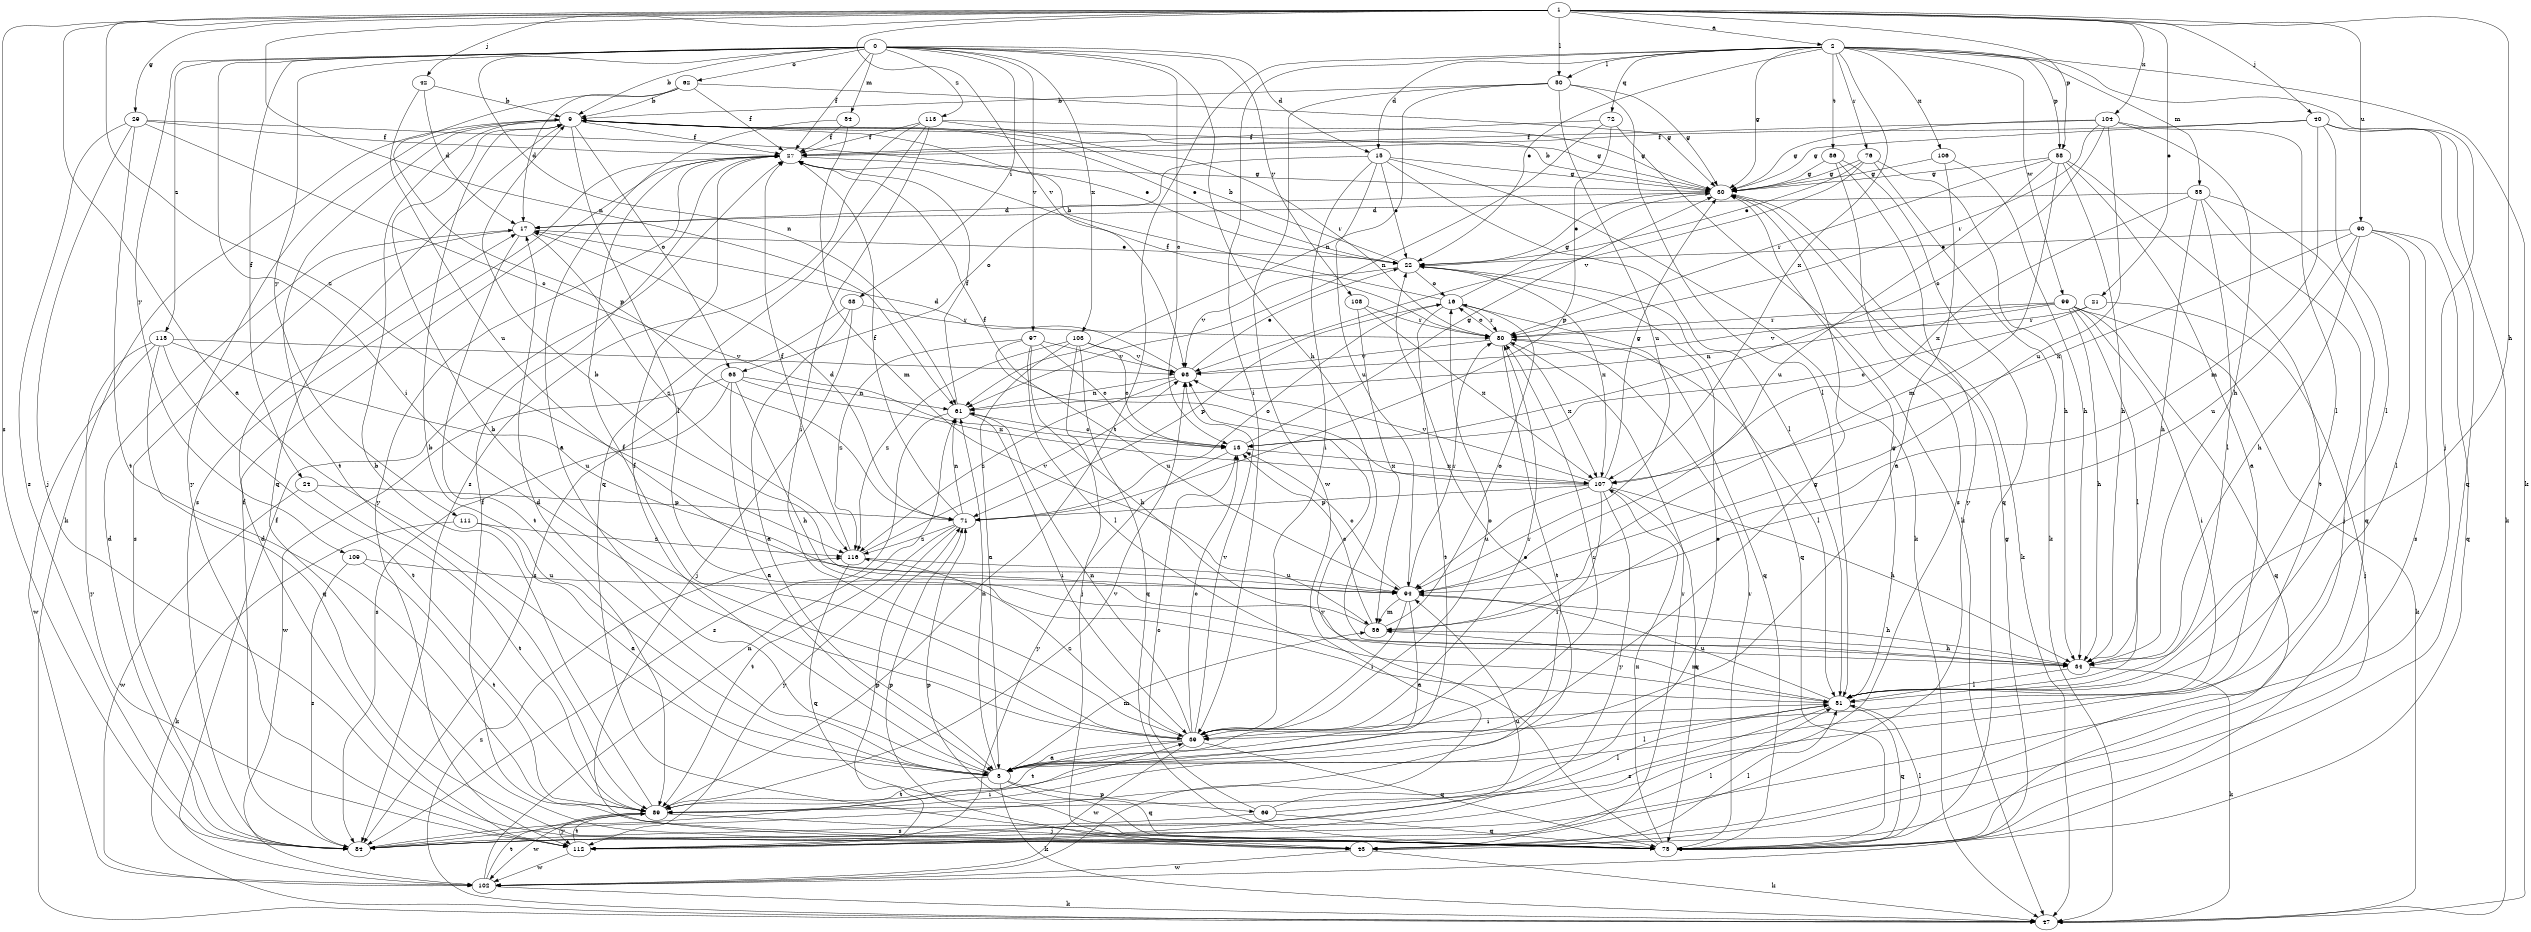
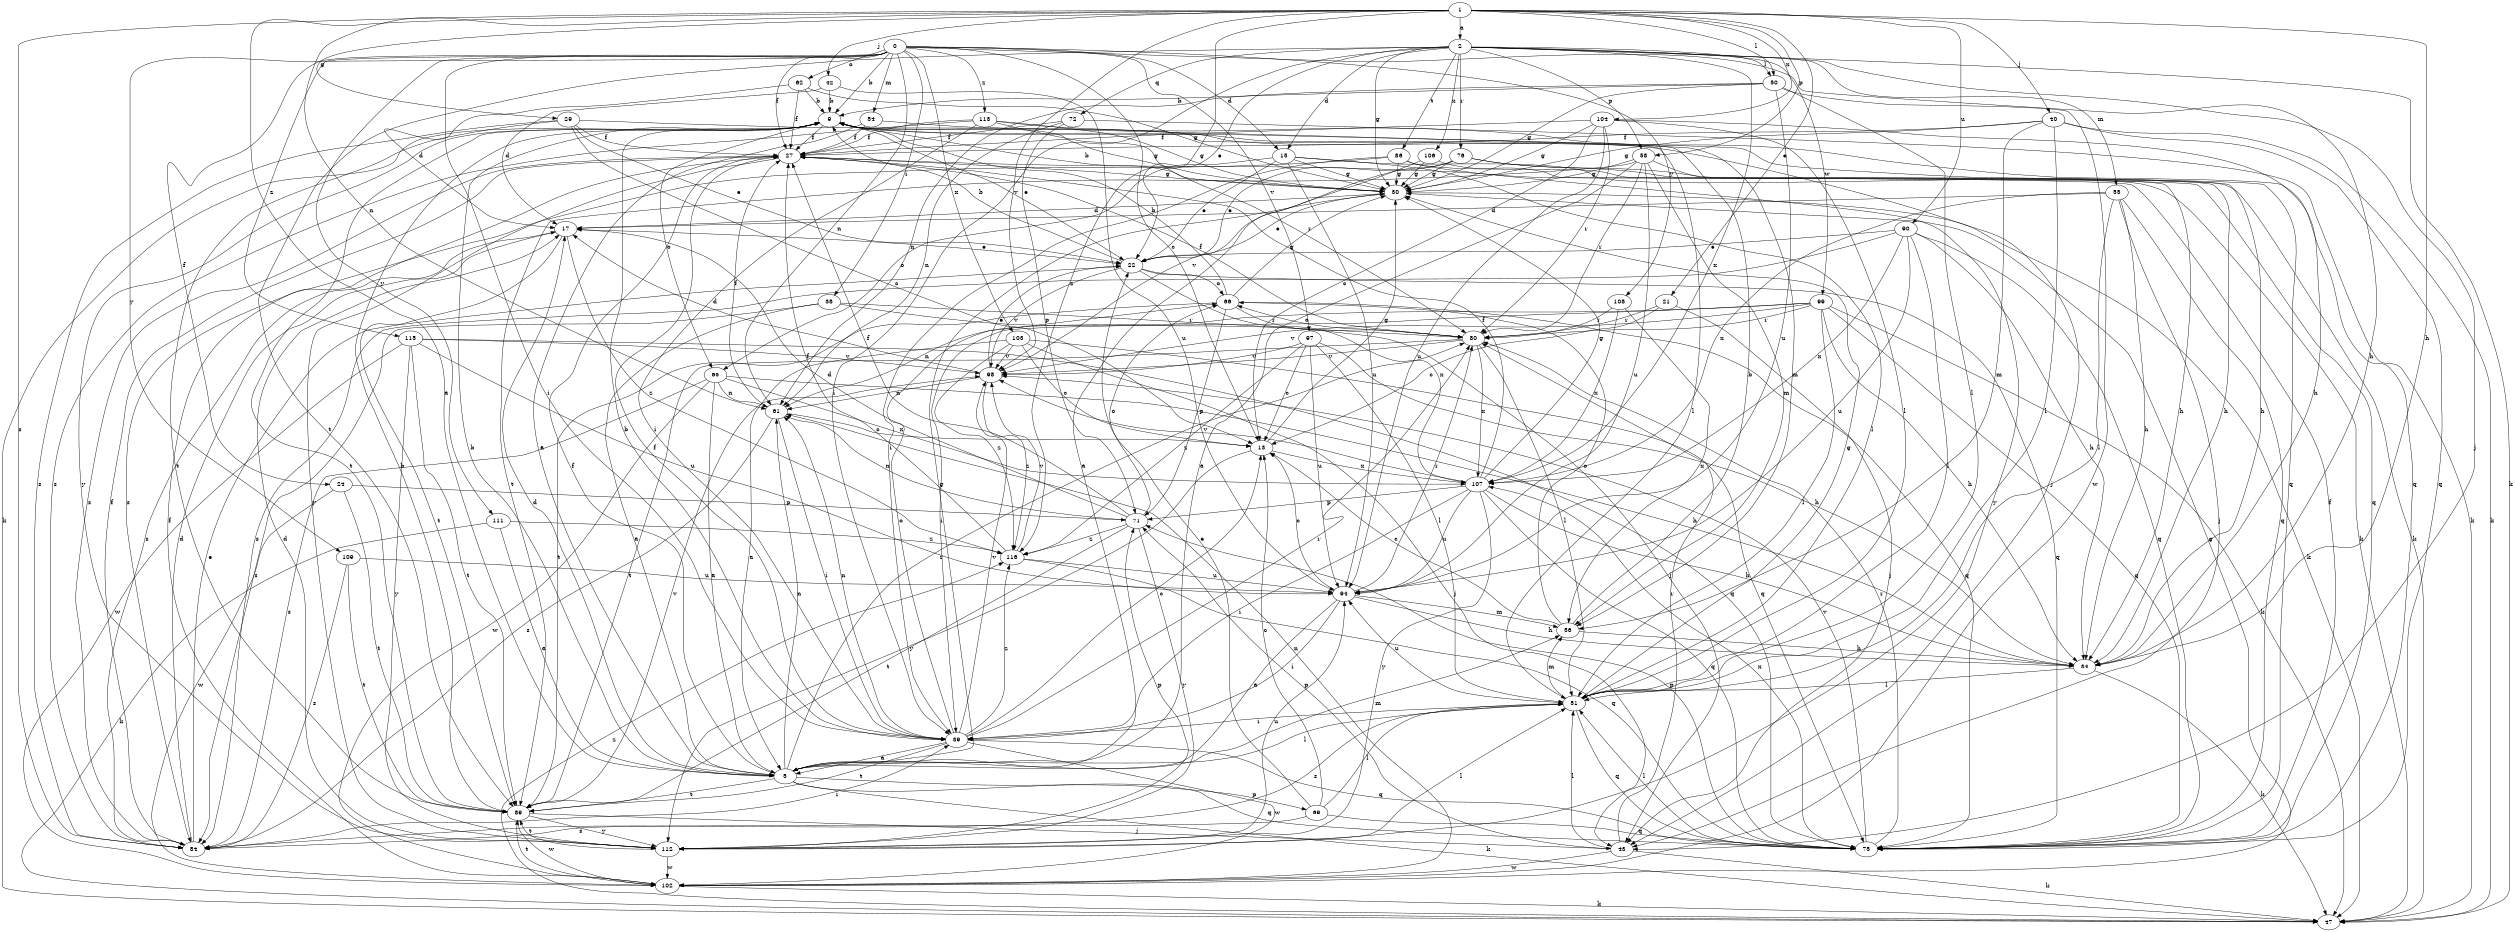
(513, 264) -> none
(1452, 302) -> (1228, 302)
(1308, 504) -> (973, 293)
